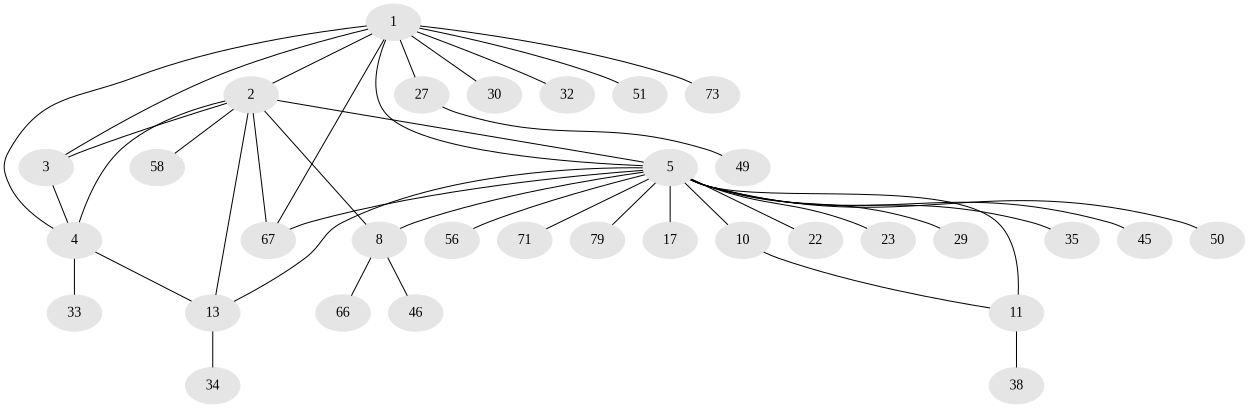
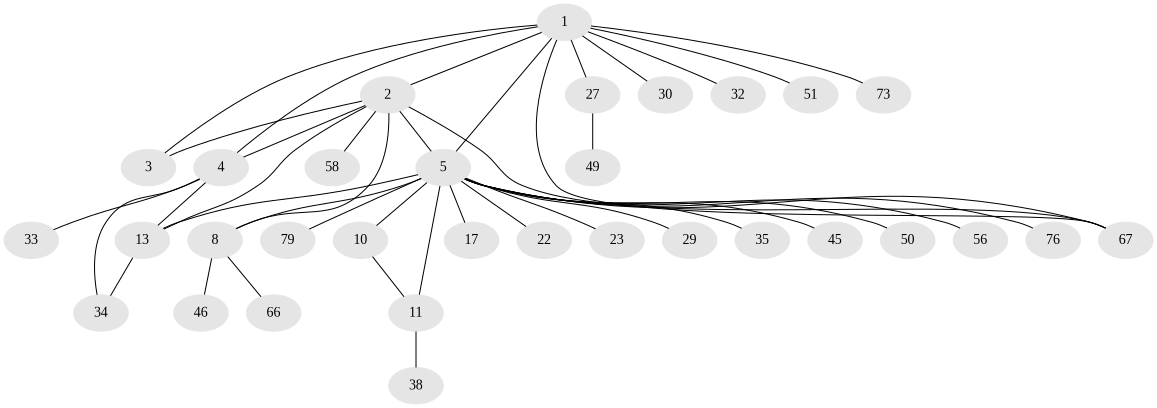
(60, 204) -> (110, 217)
(525, 240) -> (1053, 240)
